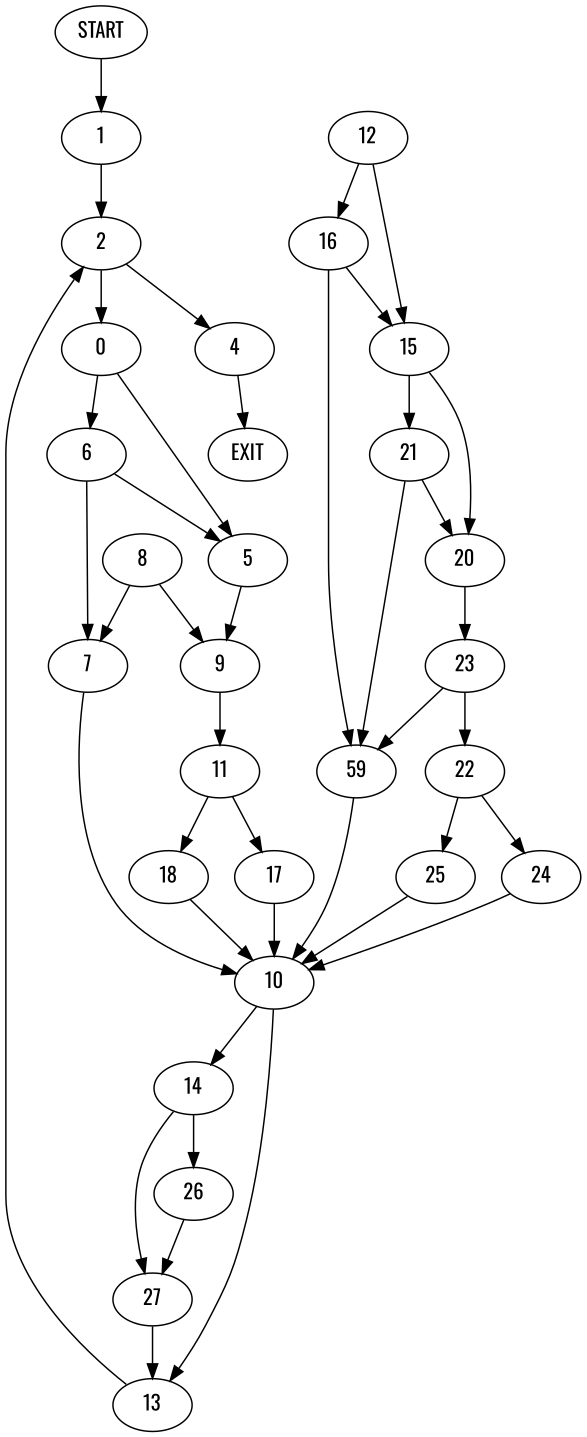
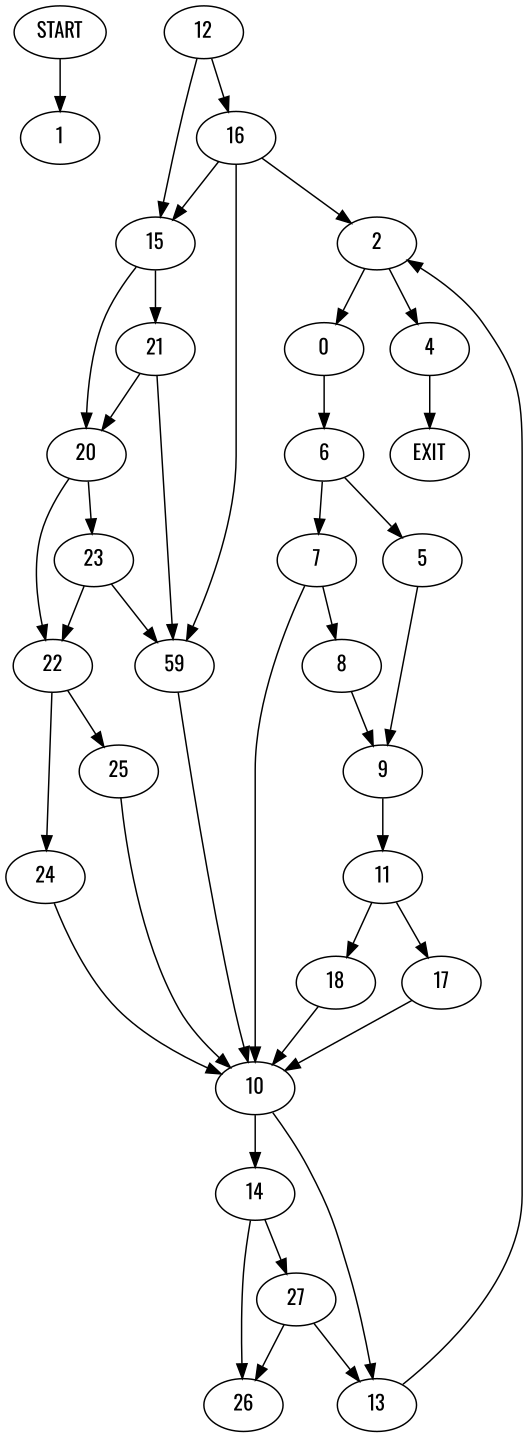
(101, 183) -> (301, 186)
(170, 448) -> none
none -> (38, 549)
(119, 606) -> (327, 606)
(176, 1240) -> (273, 1346)
